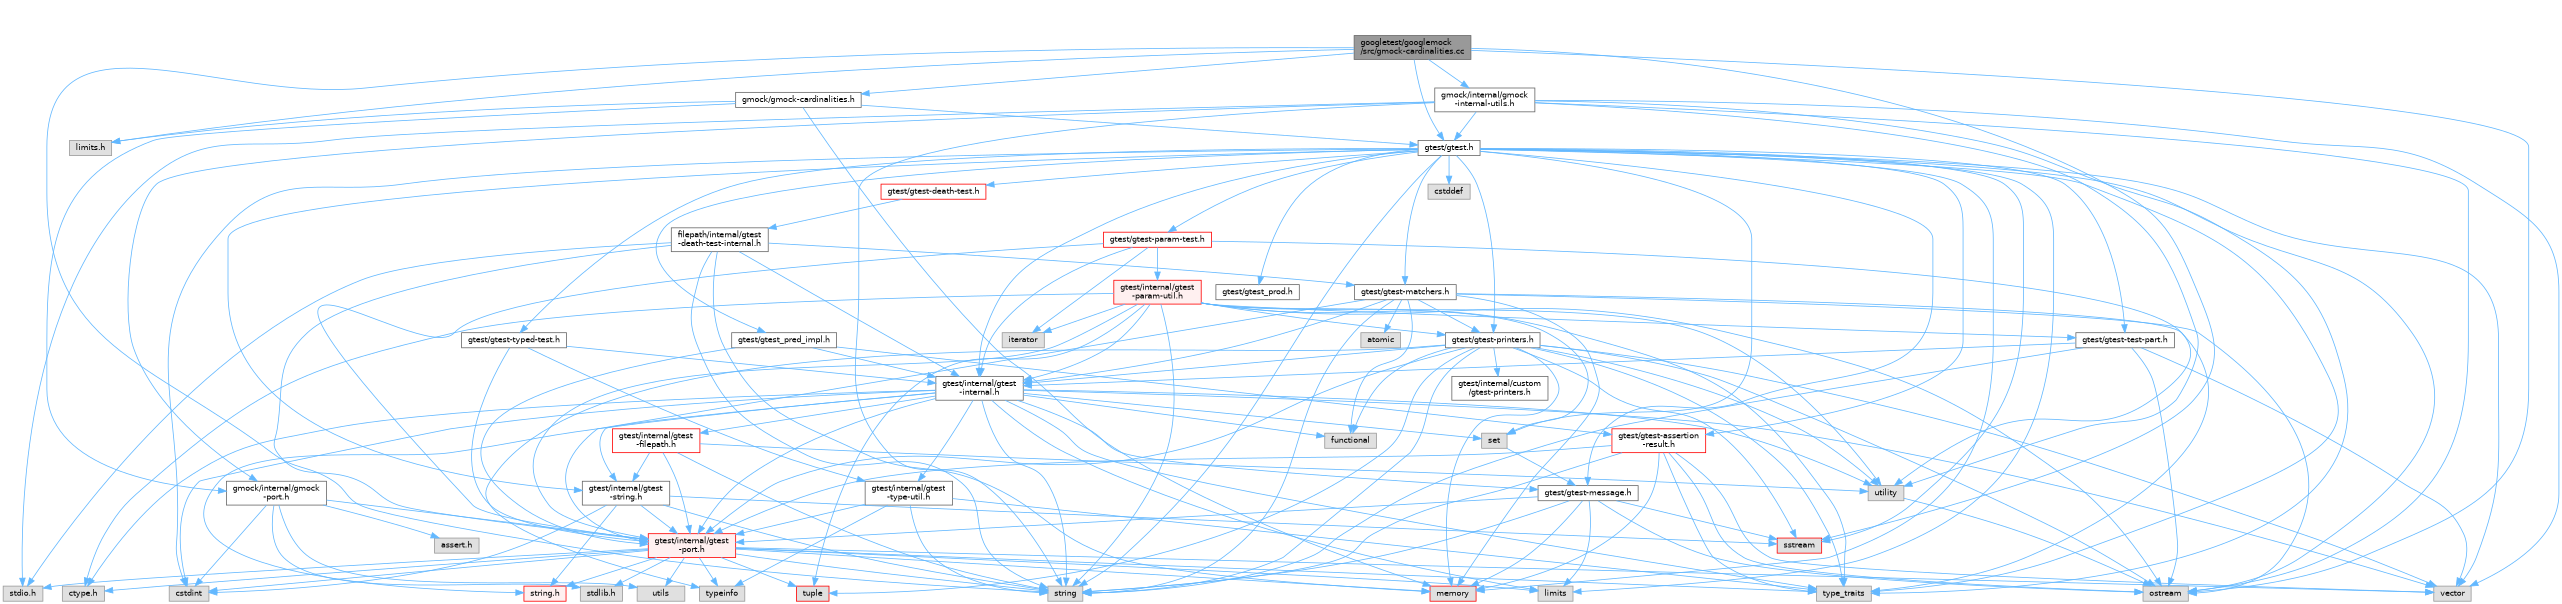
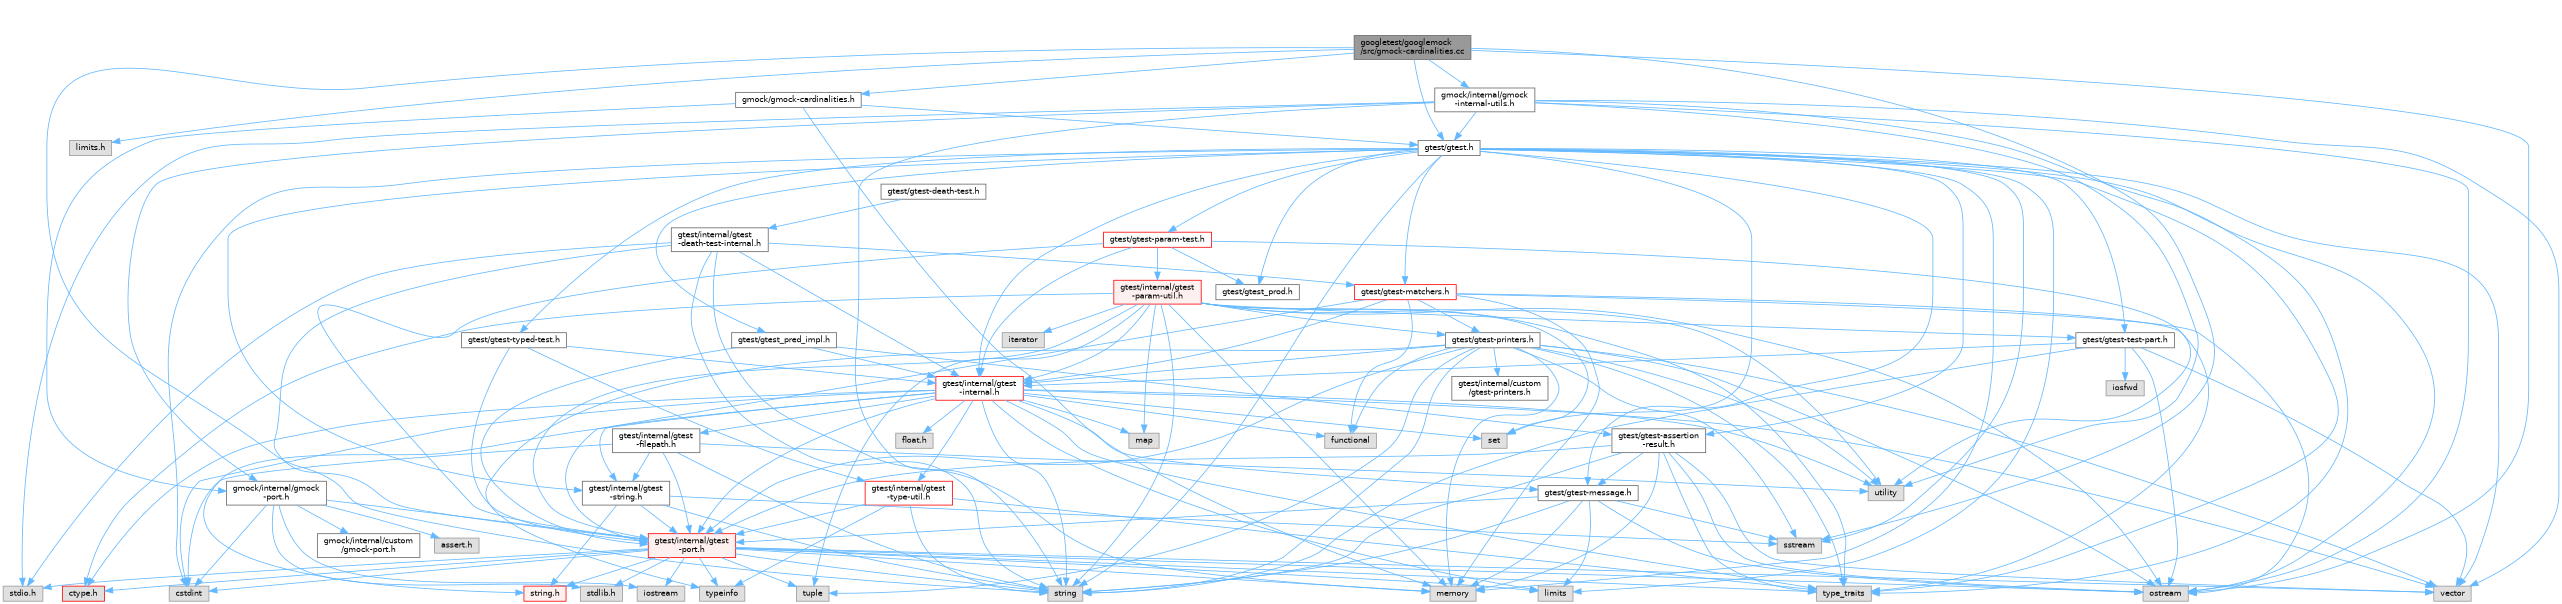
(427, 113) -> none
(1206, 167) -> none
(933, 192) -> (933, 192)
(1449, 192) -> none
(1490, 236) -> none
(720, 240) -> (720, 240)
(1094, 288) -> (1204, 264)
(1405, 292) -> (1405, 292)
(1381, 340) -> none
(980, 388) -> (980, 388)
none -> (2125, 388)
(656, 441) -> (656, 441)
none -> (914, 441)
none -> (1144, 441)
(1659, 441) -> (1659, 441)
none -> (1305, 442)
(1538, 465) -> (1624, 467)
(1280, 490) -> none
(909, 493) -> (909, 493)
(2026, 534) -> (1435, 570)
none -> (369, 546)
(1799, 546) -> (1799, 546)
(338, 584) -> (363, 462)
(83, 594) -> (83, 594)
(661, 594) -> (661, 594)
(813, 594) -> (813, 594)
(1453, 594) -> (1453, 594)
